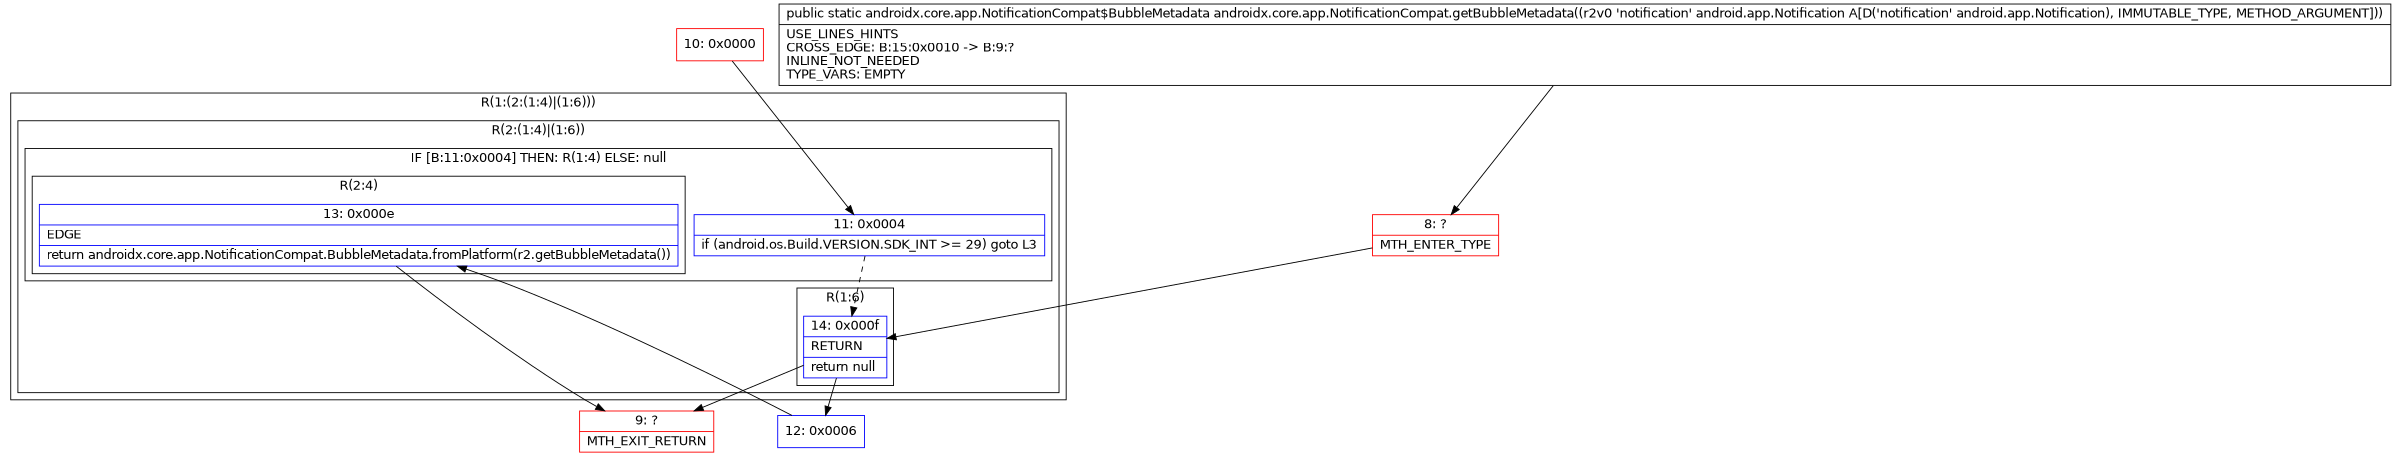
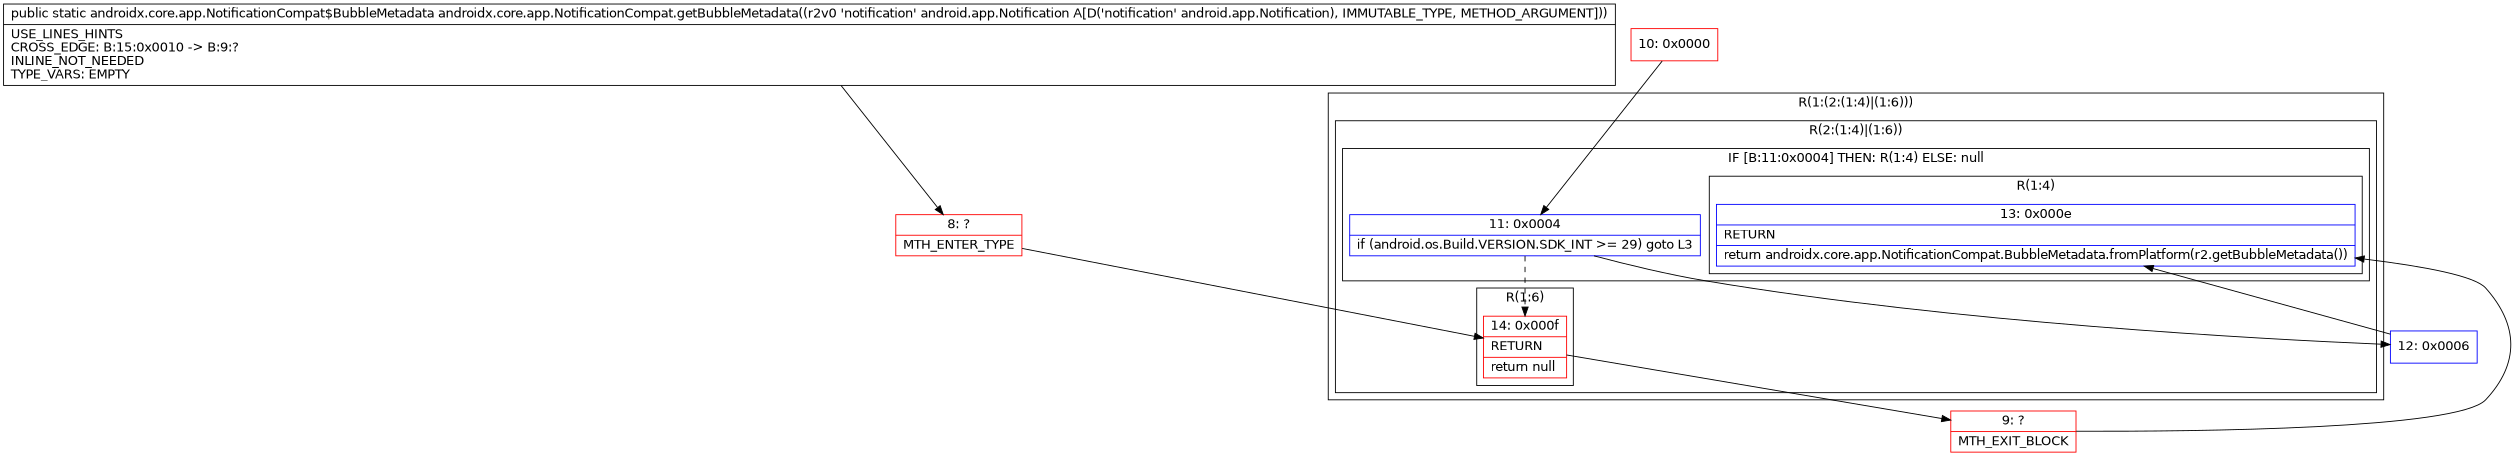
(359, 186) -> (2036, 186)
(64, 235) -> (1750, 235)
(494, 340) -> (2408, 419)
(845, 347) -> (1525, 347)
(832, 392) -> (1985, 317)
(647, 441) -> (2013, 441)
